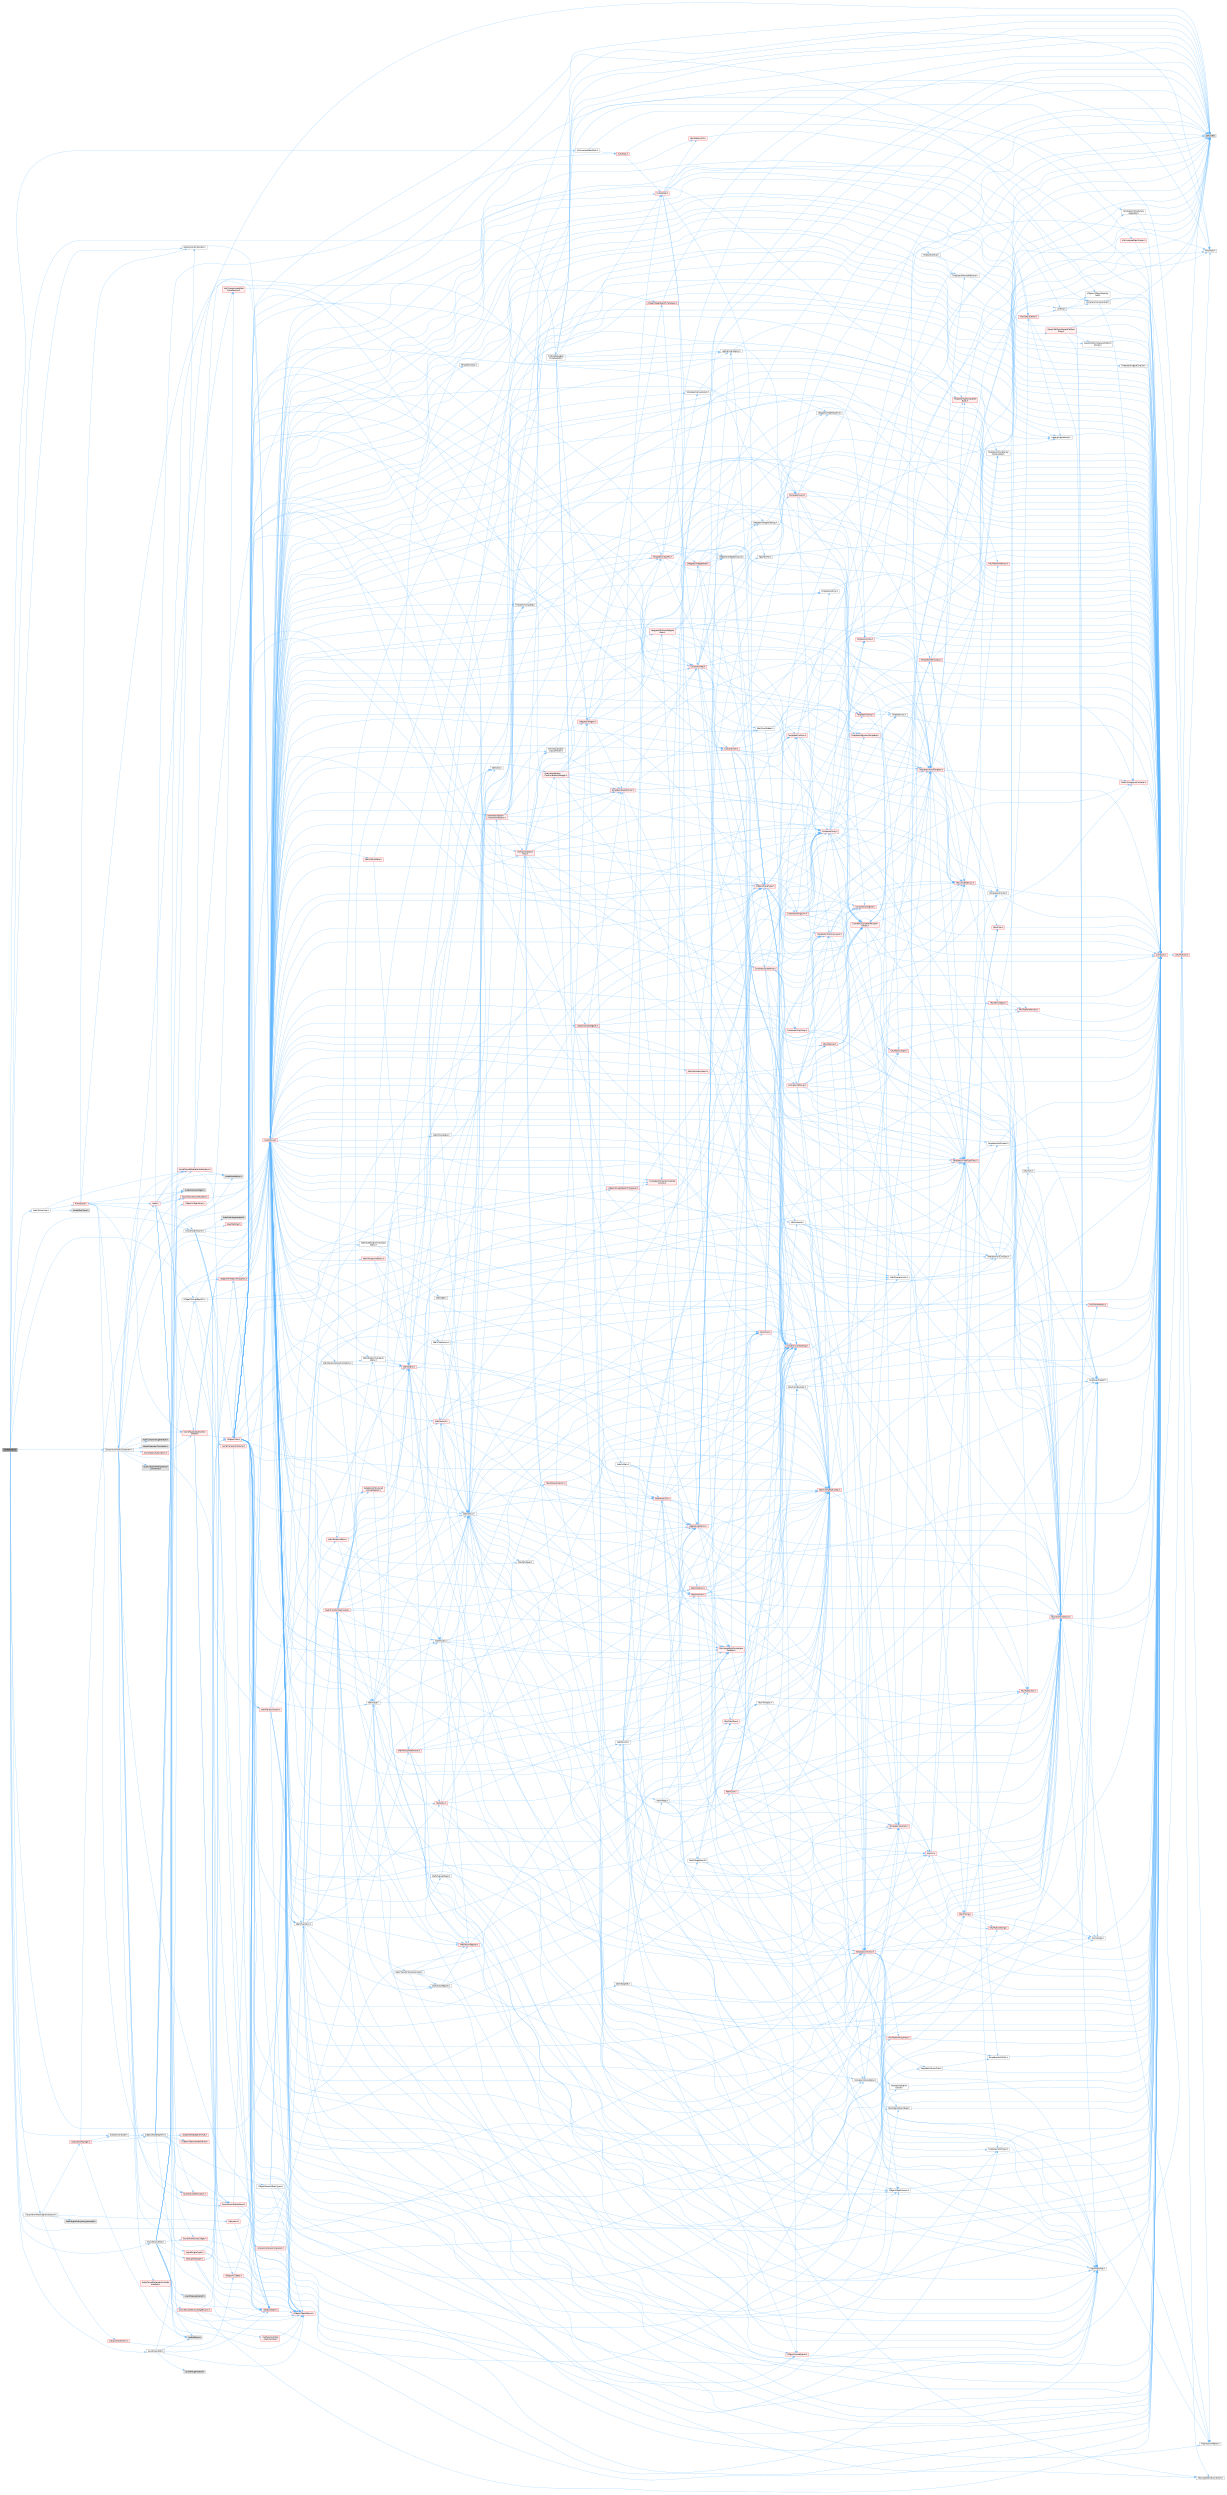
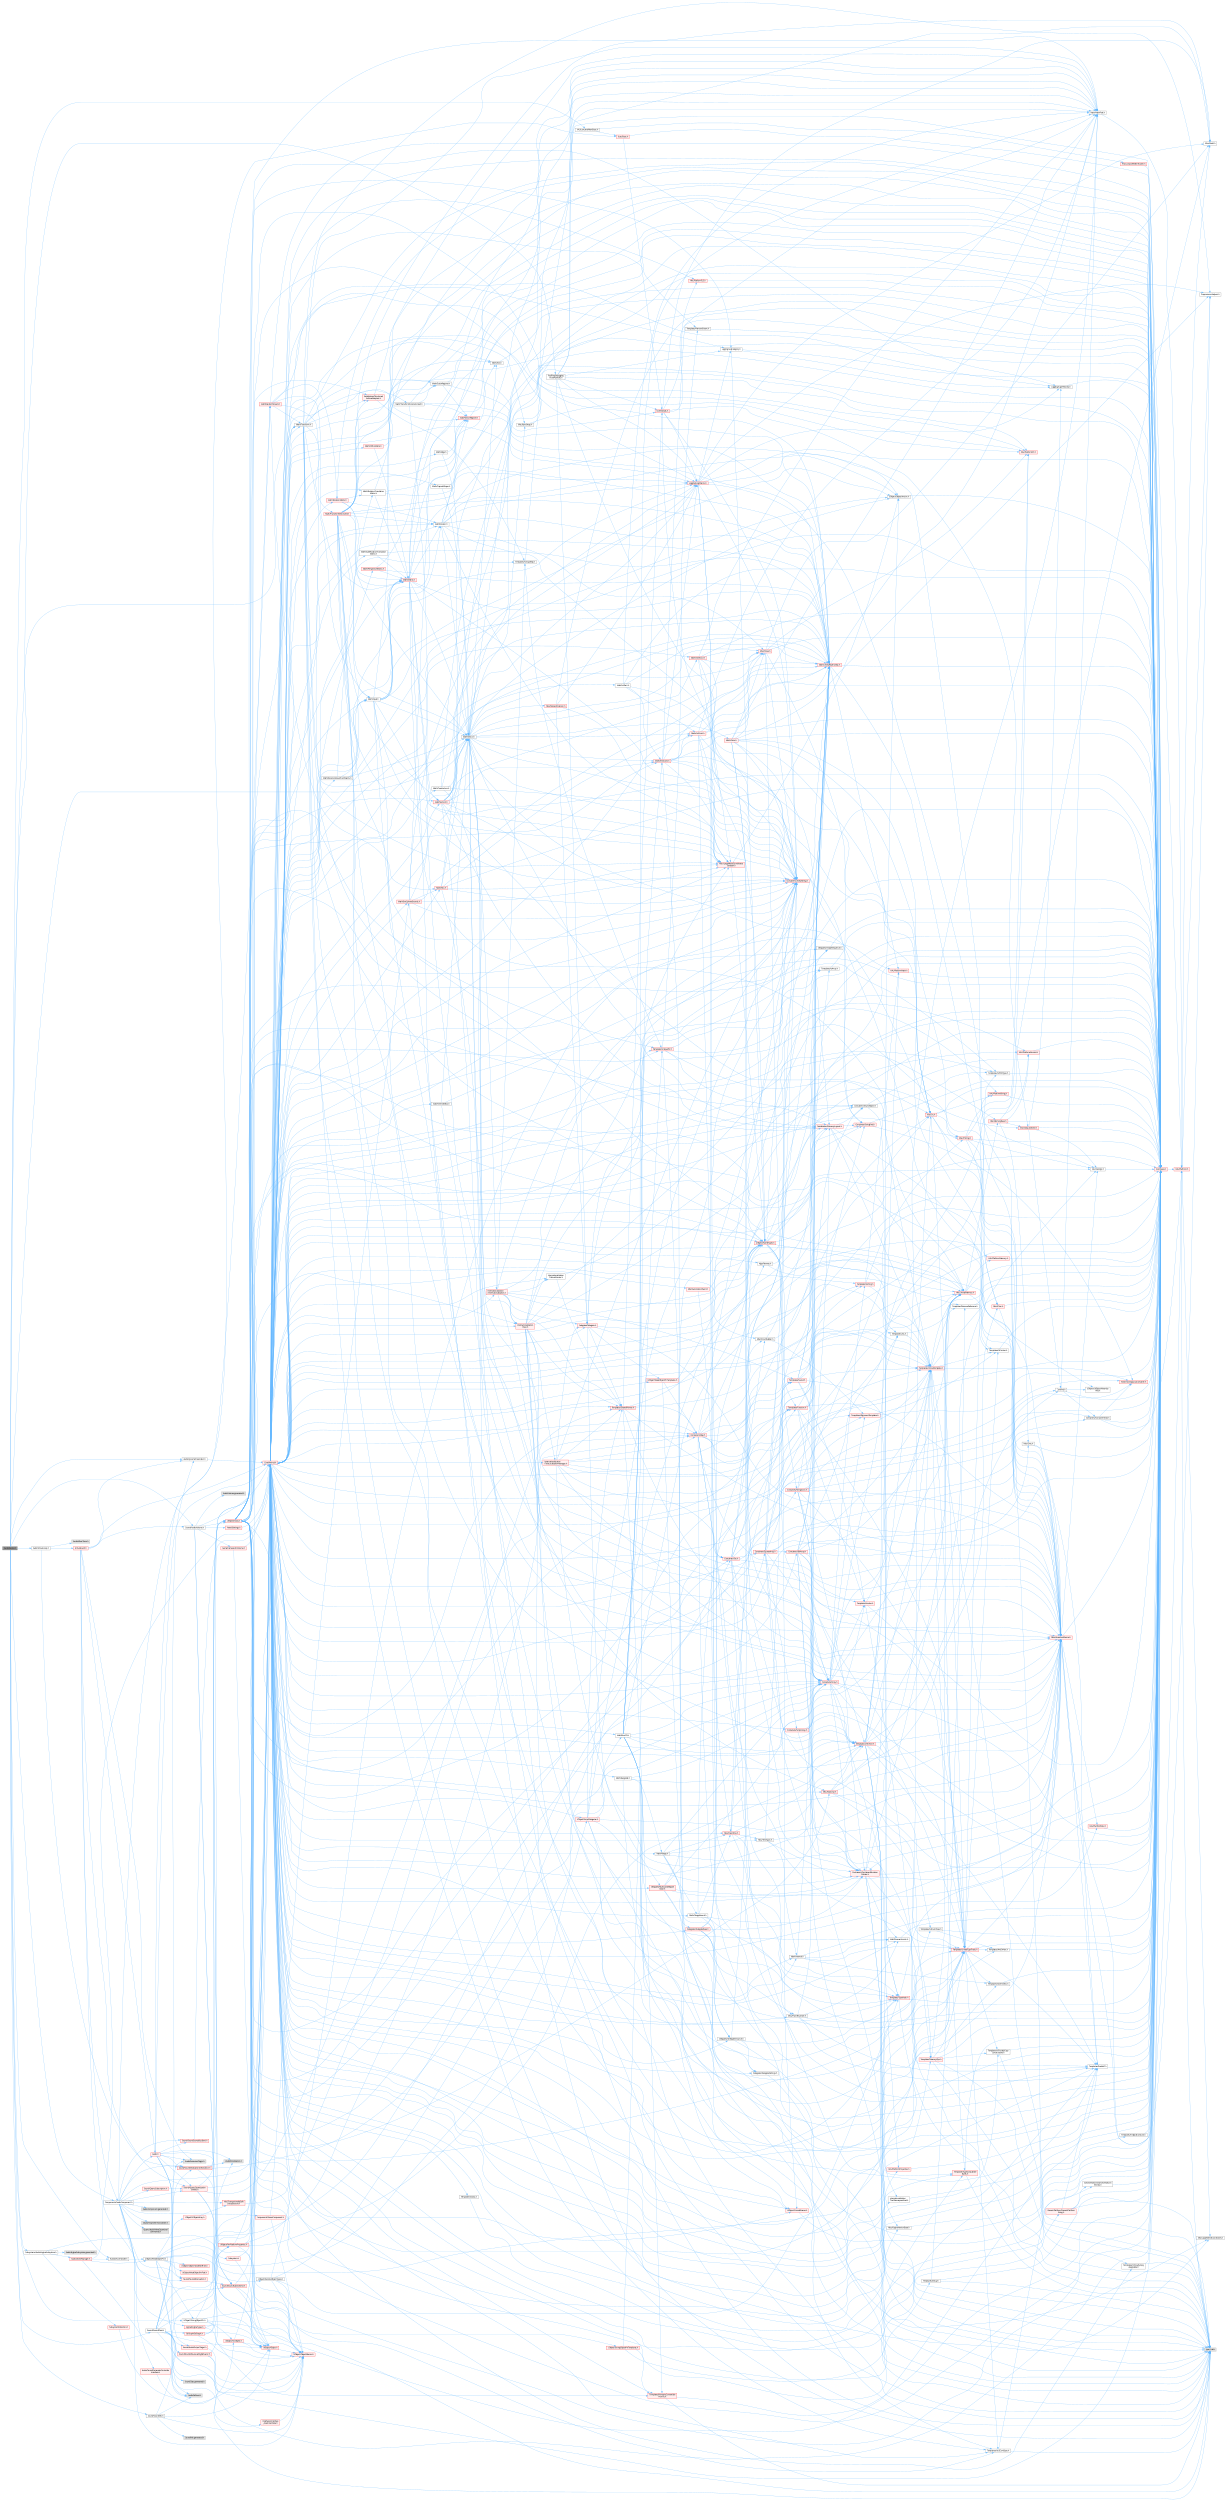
(380, 1387) -> (356, 1074)
(899, 2087) -> (899, 2200)
